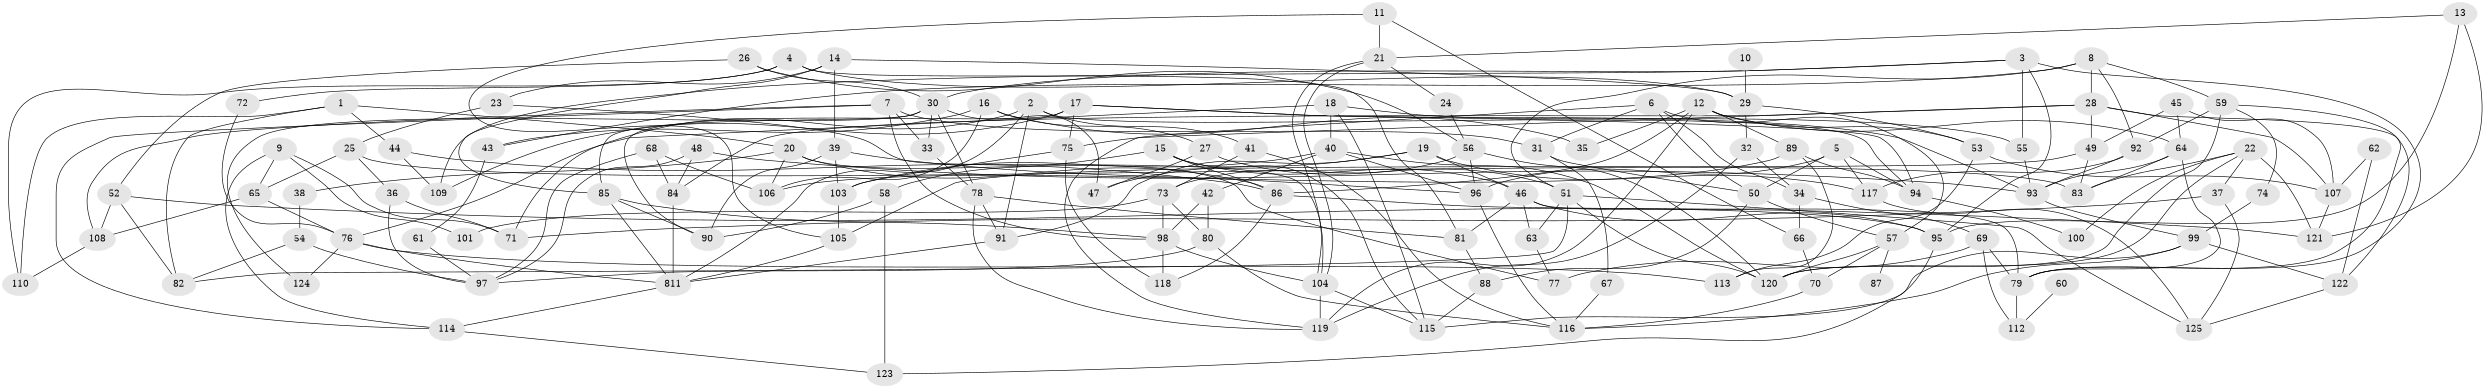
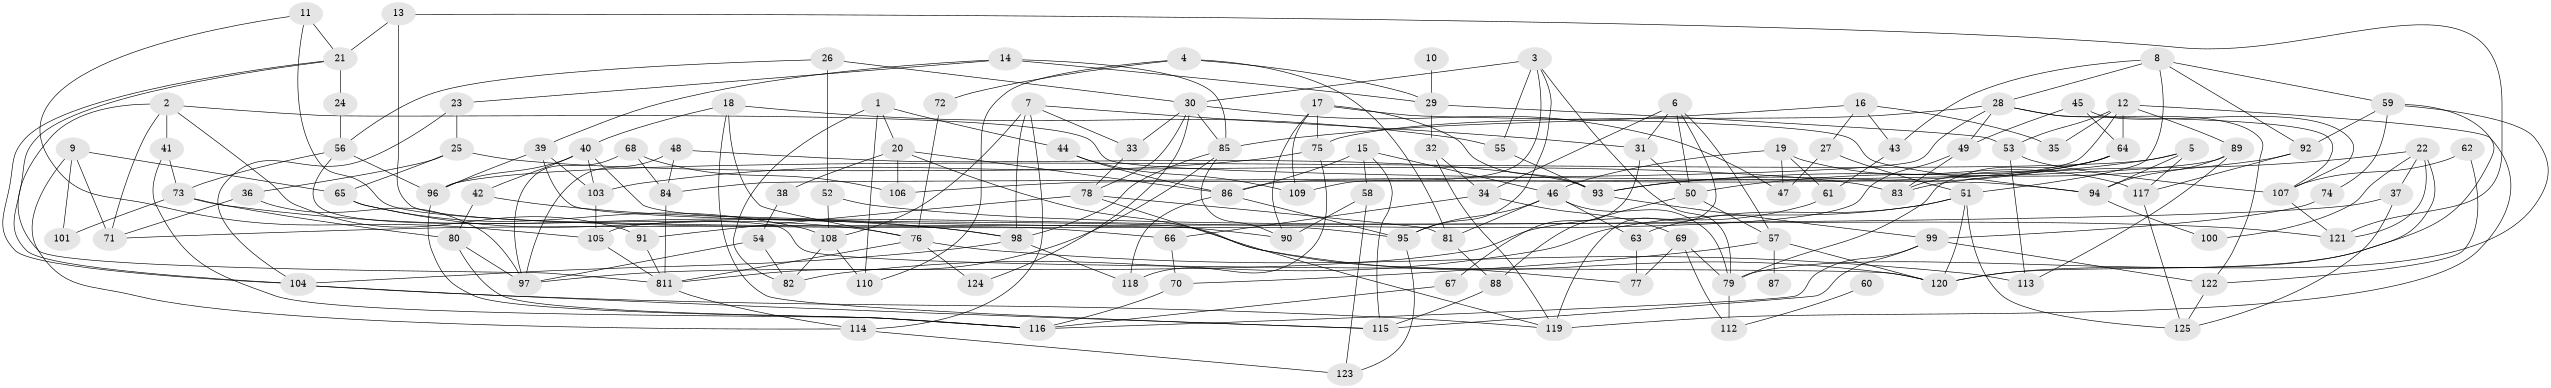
(895, 179) -> (1542, 122)
(1136, 185) -> (1805, 172)
(147, 239) -> (806, 265)
